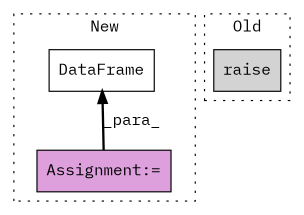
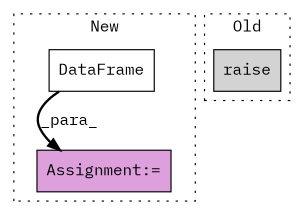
(103, 127) -> (39, 115)
